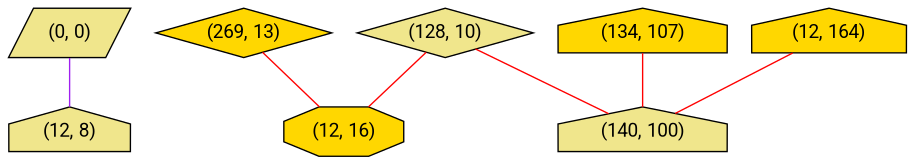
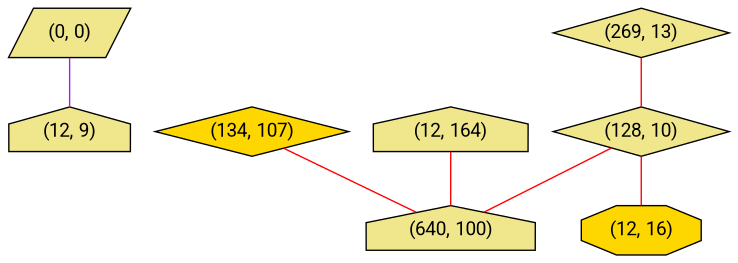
(244, 33) -> (641, 33)
(643, 33) -> (252, 132)
(829, 33) -> (451, 132)
(291, 80) -> (641, 82)
(70, 132) -> (70, 132)
(643, 132) -> (451, 230)
